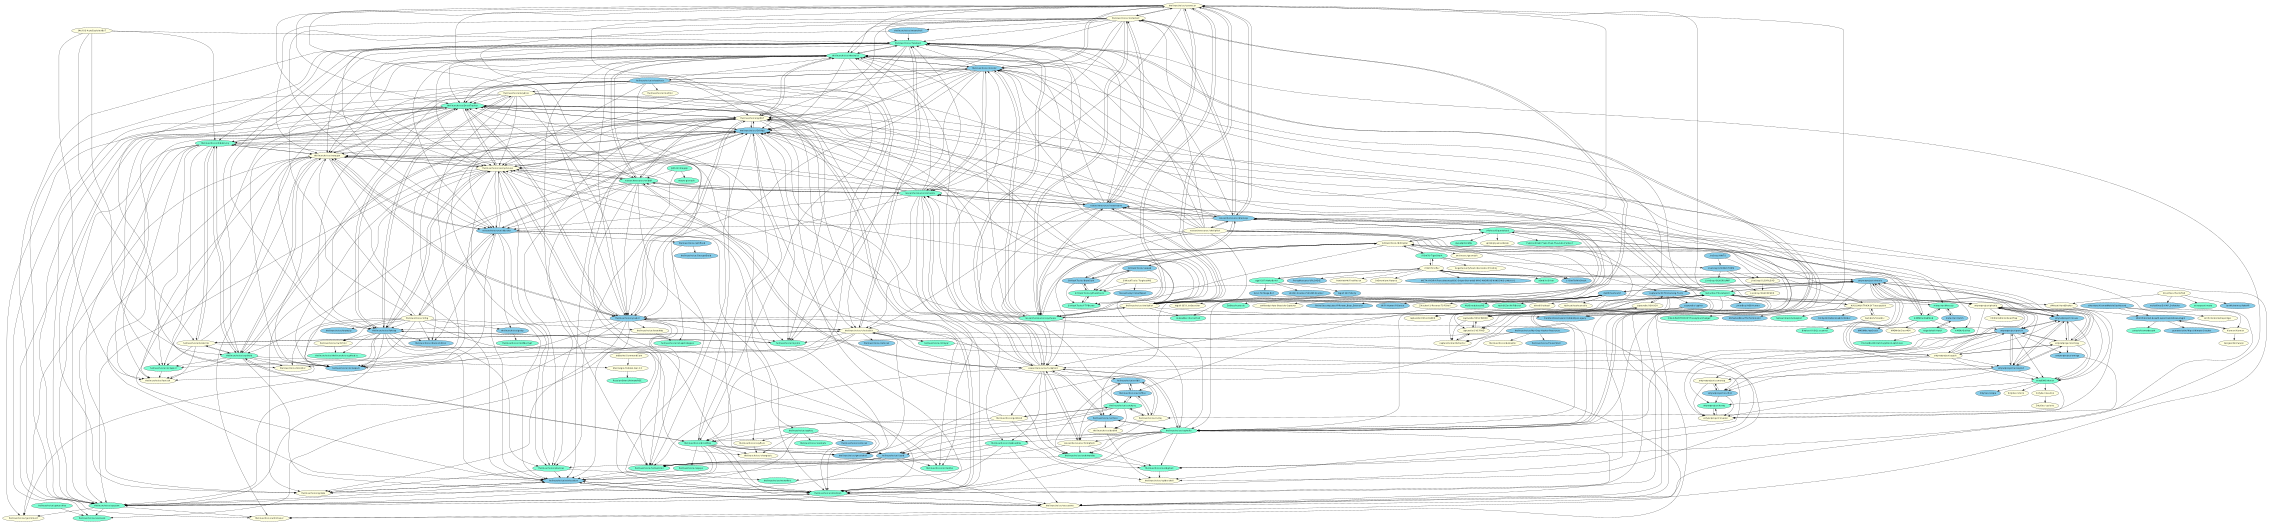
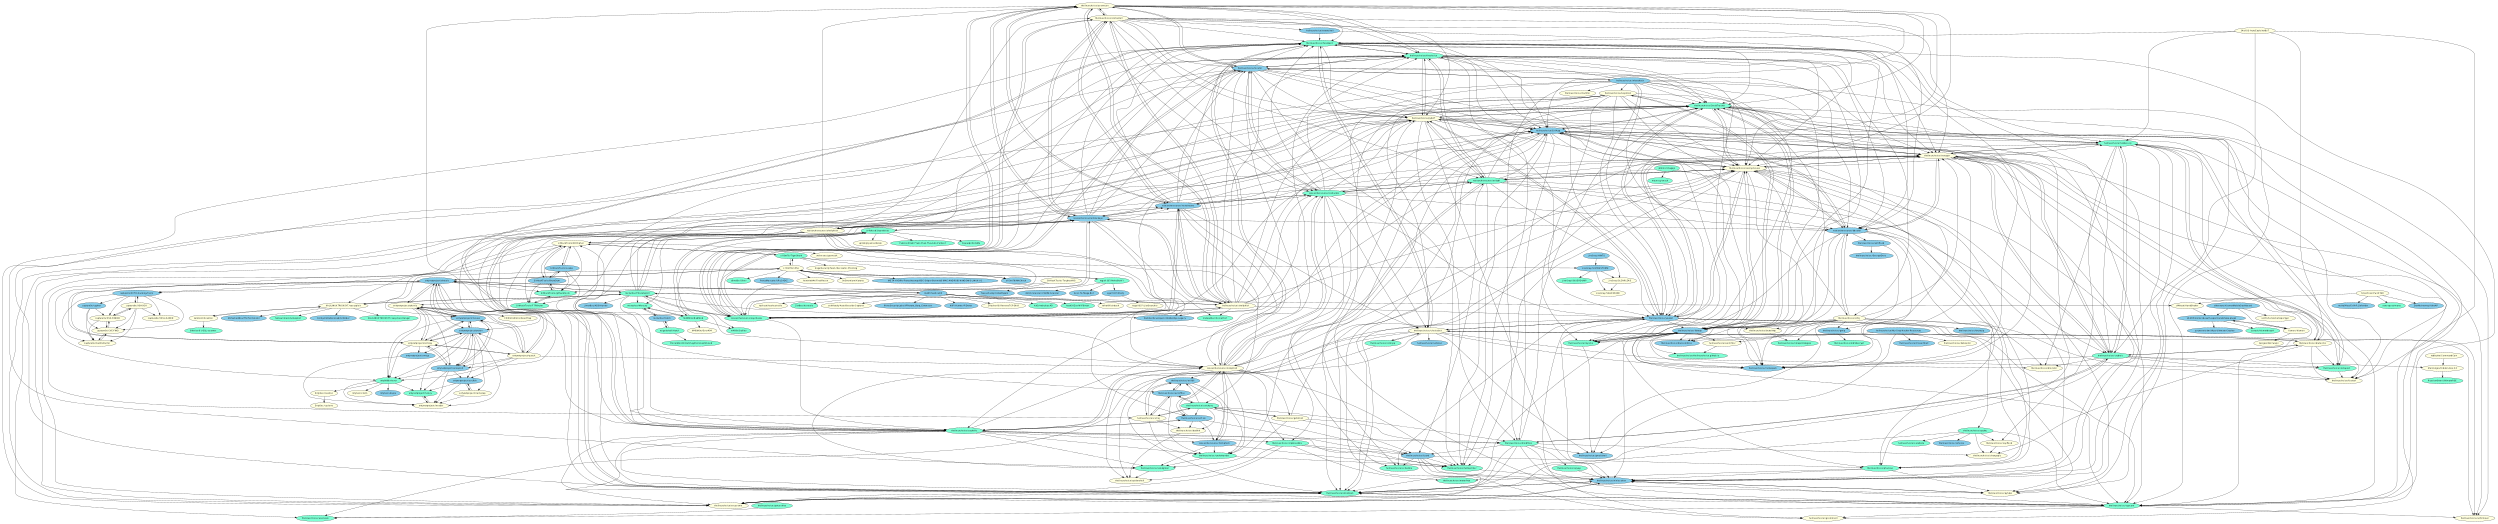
(1607, 13) -> none
(1868, 331) -> none
(1861, 373) -> (436, 380)
none -> (1169, 433)
(1079, 443) -> (1214, 443)
